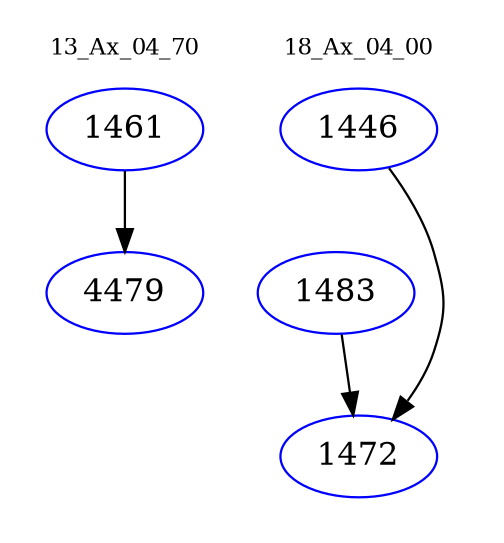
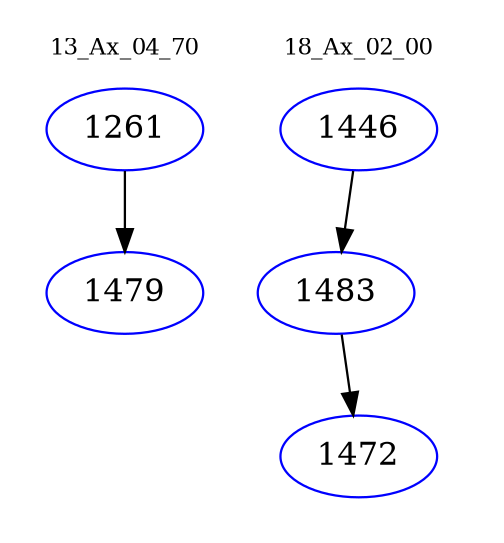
(359, 49) -> (359, 49)
(125, 129) -> (125, 129)
(441, 282) -> (349, 200)
(125, 293) -> (125, 293)
